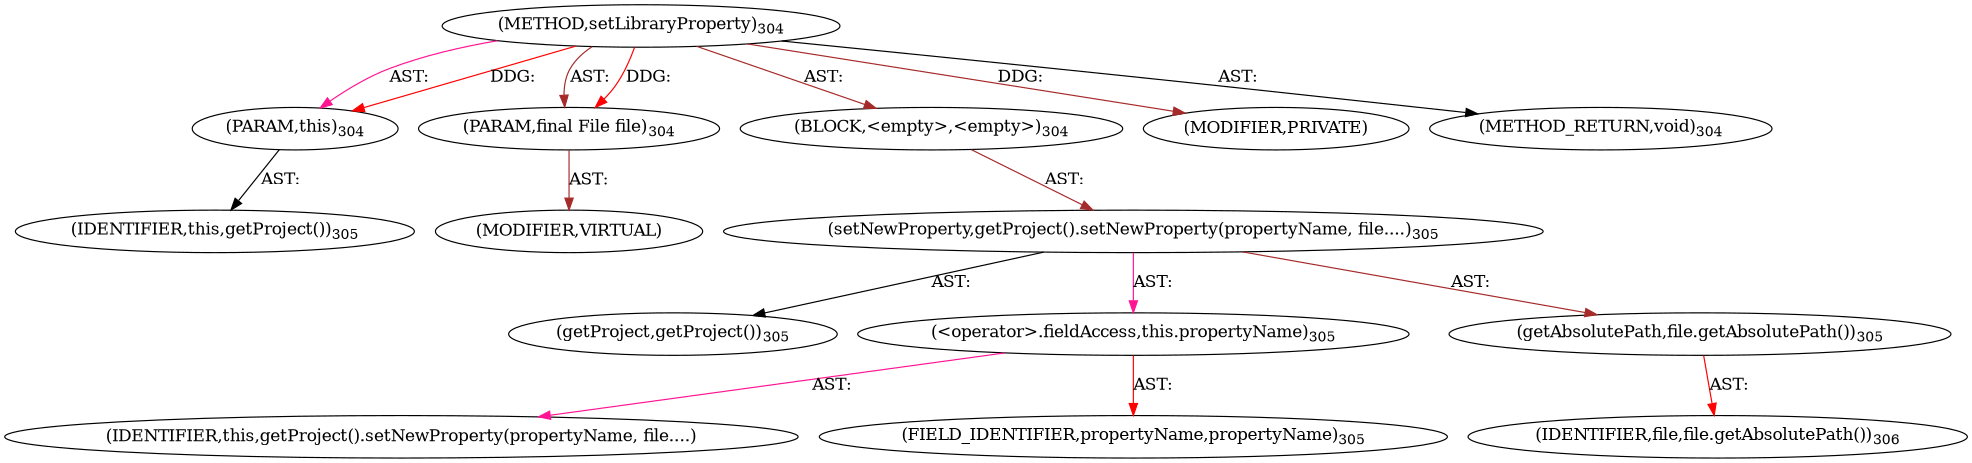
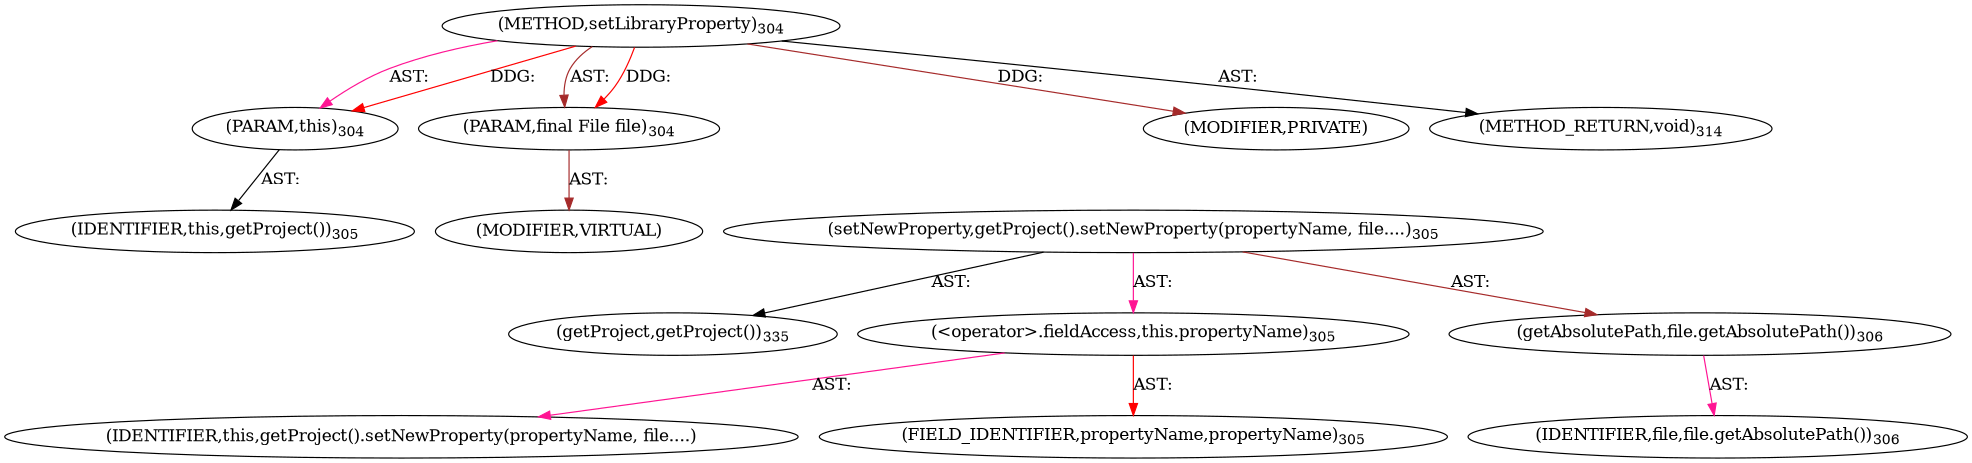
(1709, 127) -> (1709, 127)
(931, 129) -> none
(776, 332) -> (776, 332)
(1870, 332) -> (1870, 332)
(1708, 380) -> (1708, 380)
